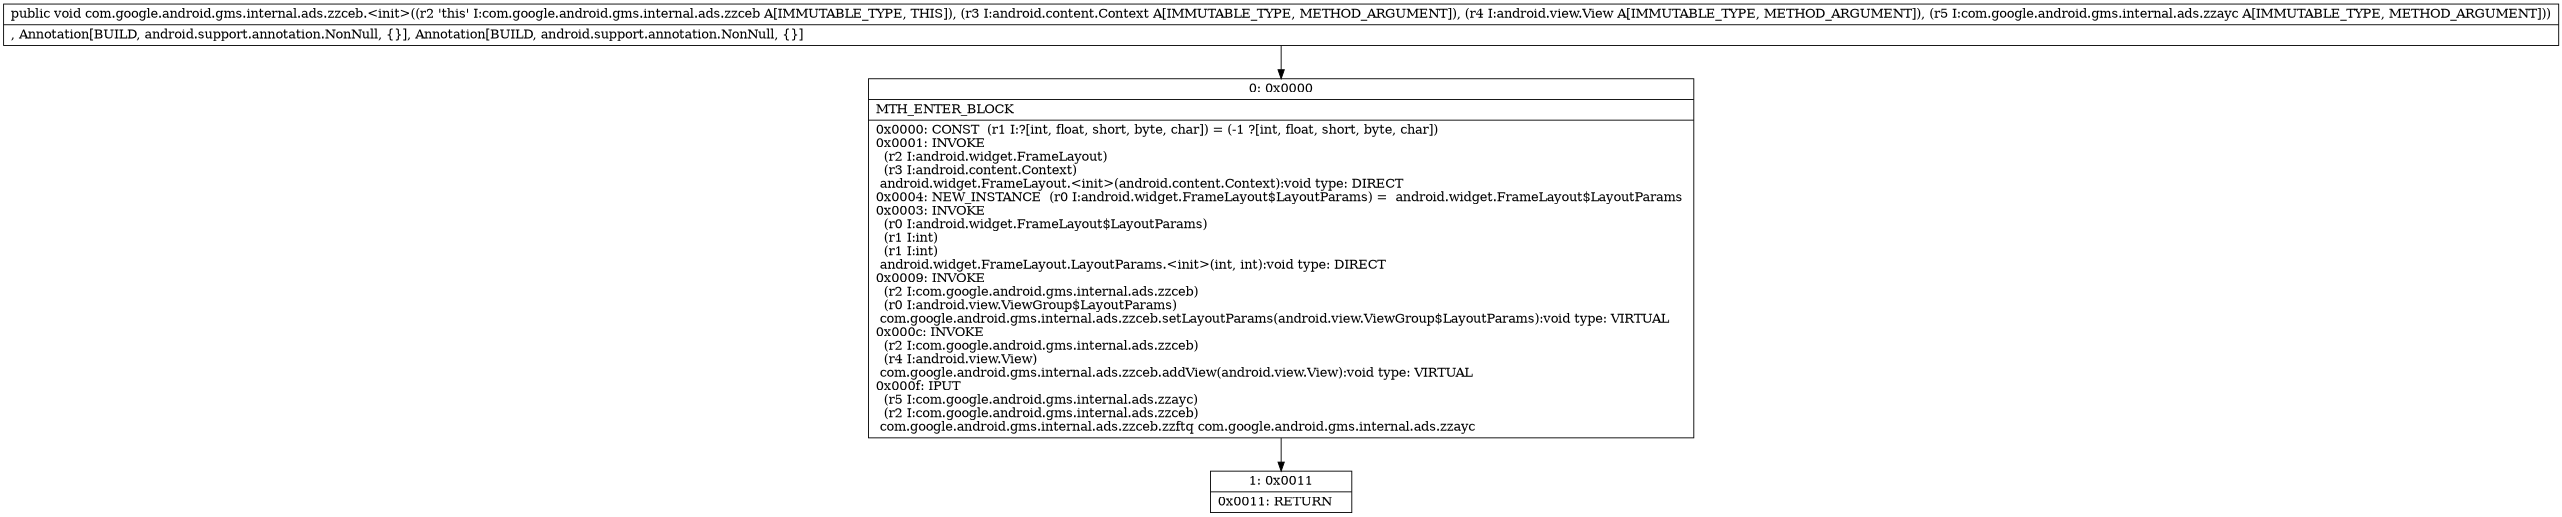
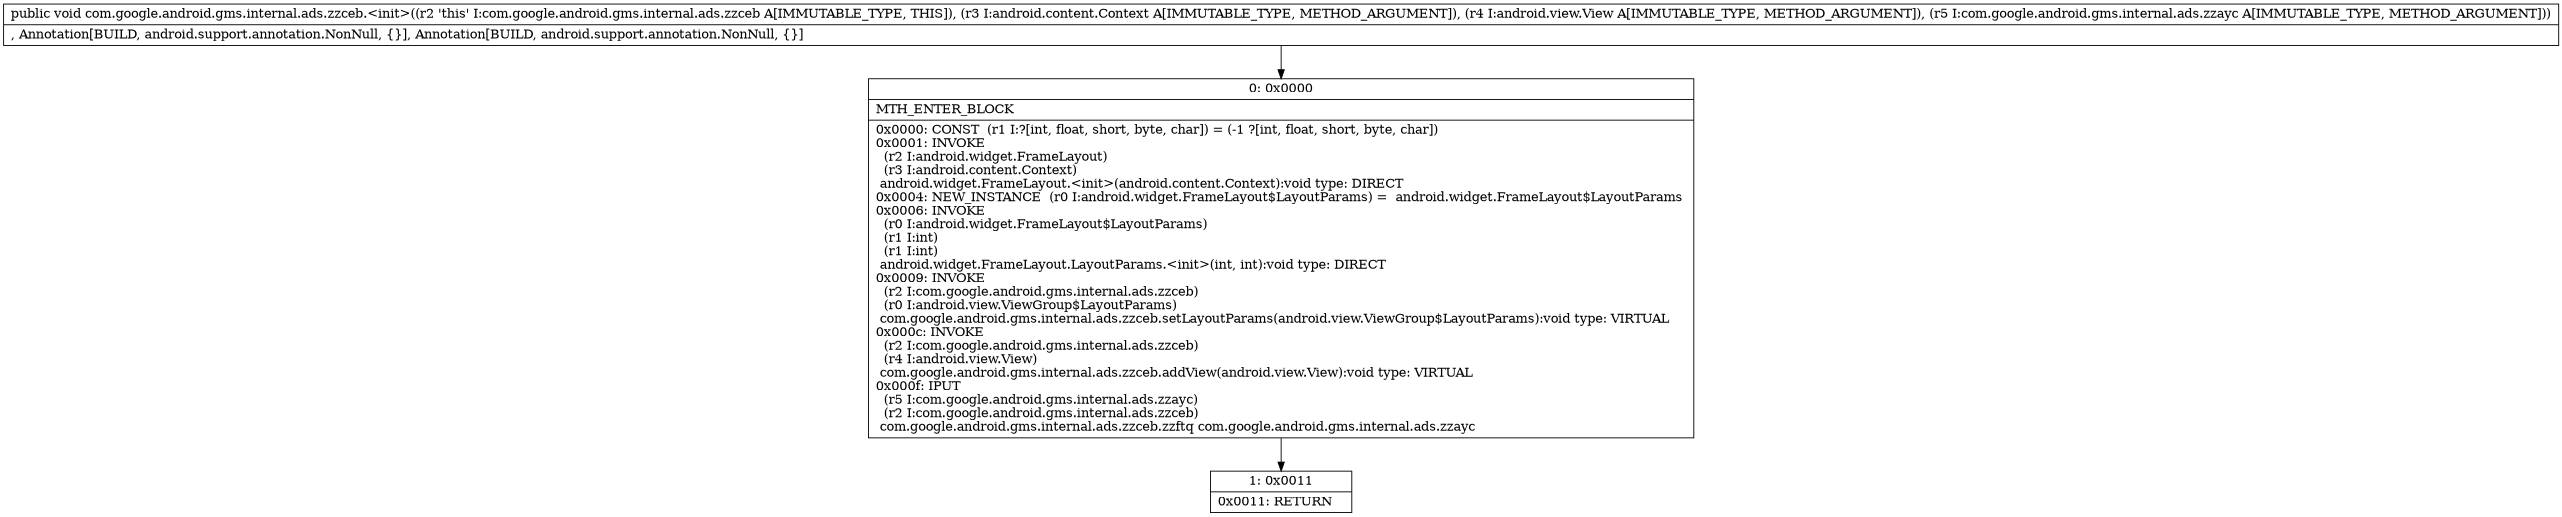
(935, 211) -> (935, 211)
